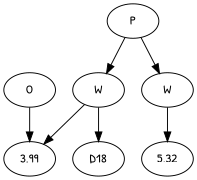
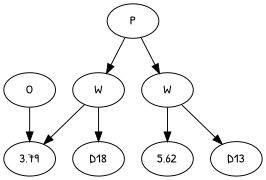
(30, 159) -> (30, 159)
(167, 159) -> (167, 159)
none -> (236, 159)
